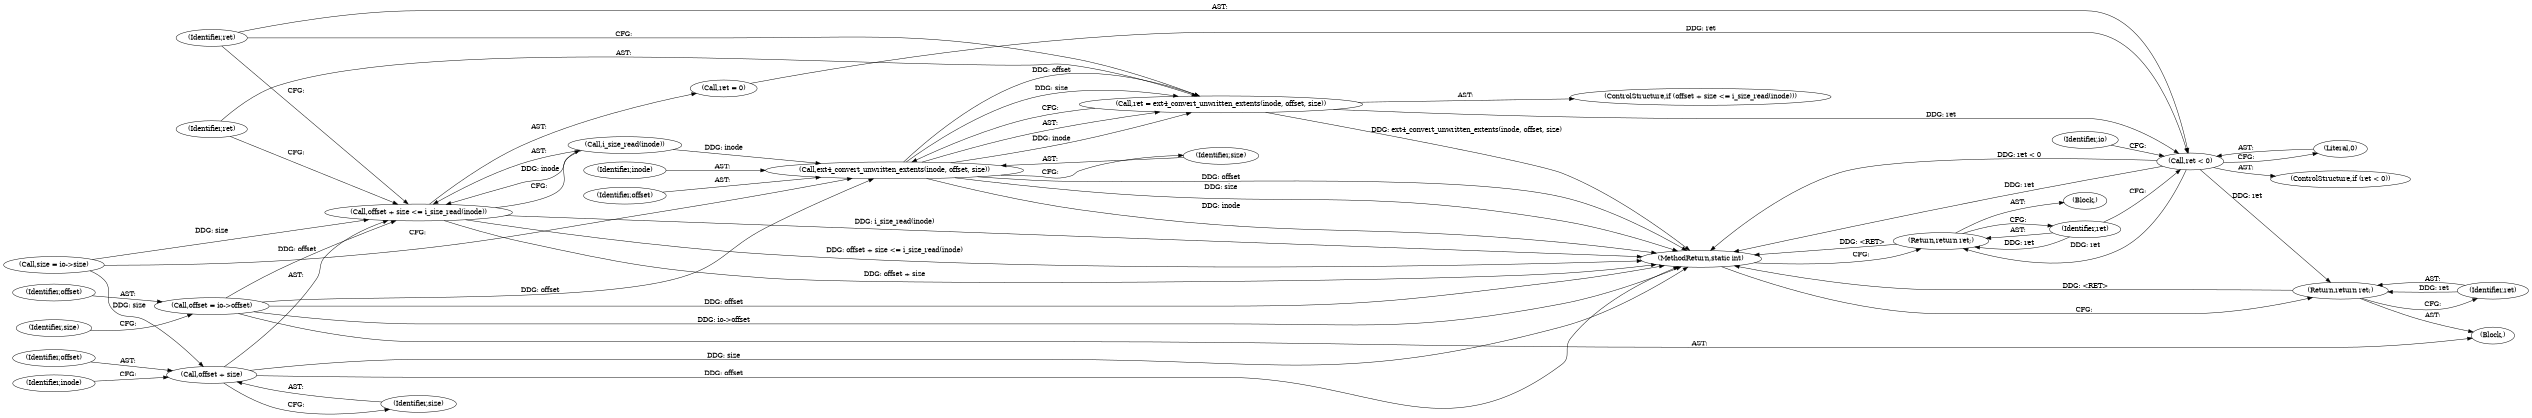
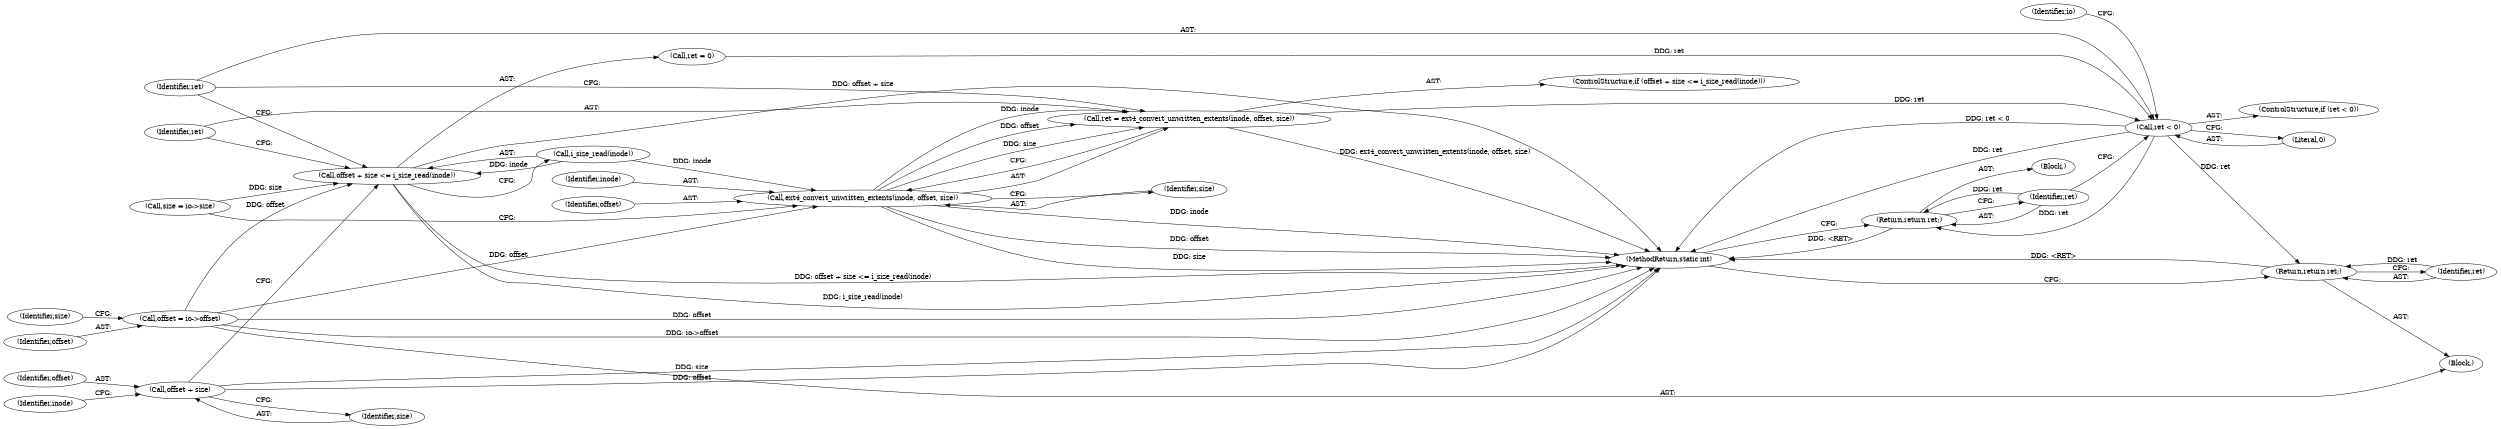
(297, 275) -> (265, 282)
(139, 318) -> none
